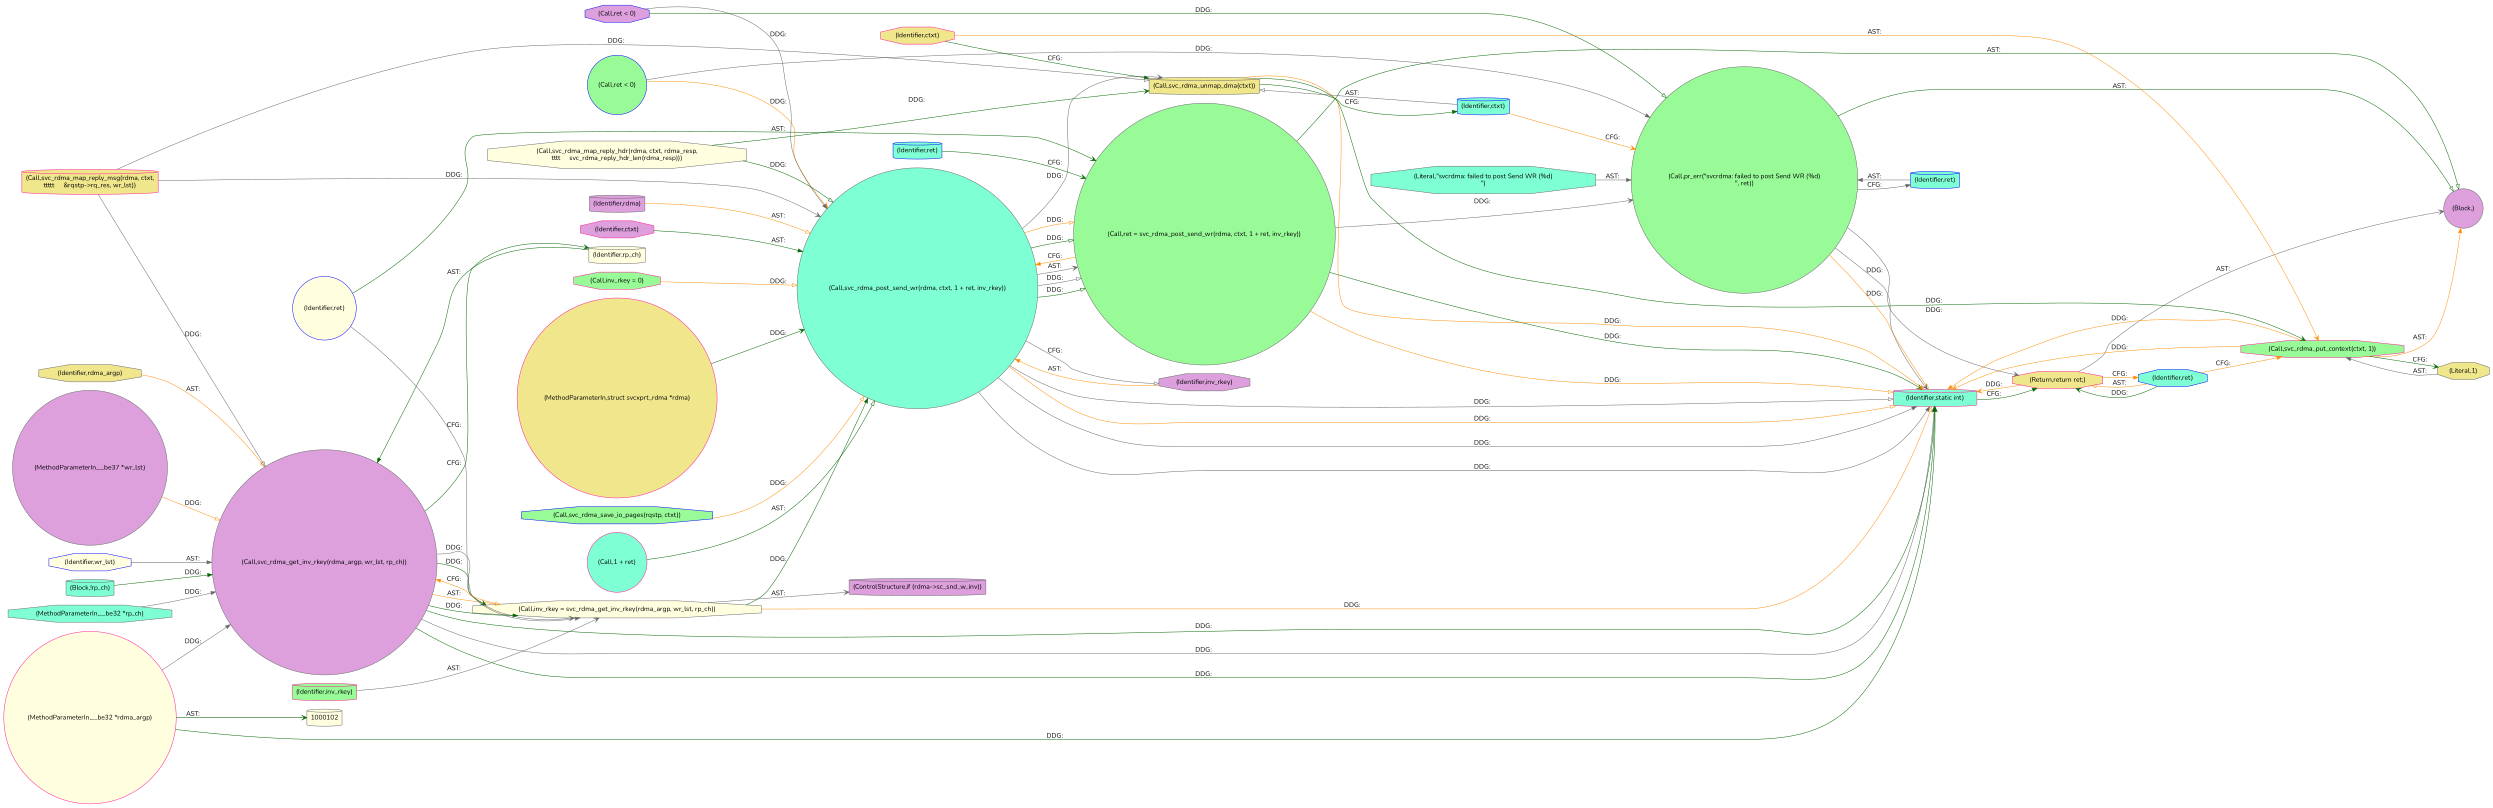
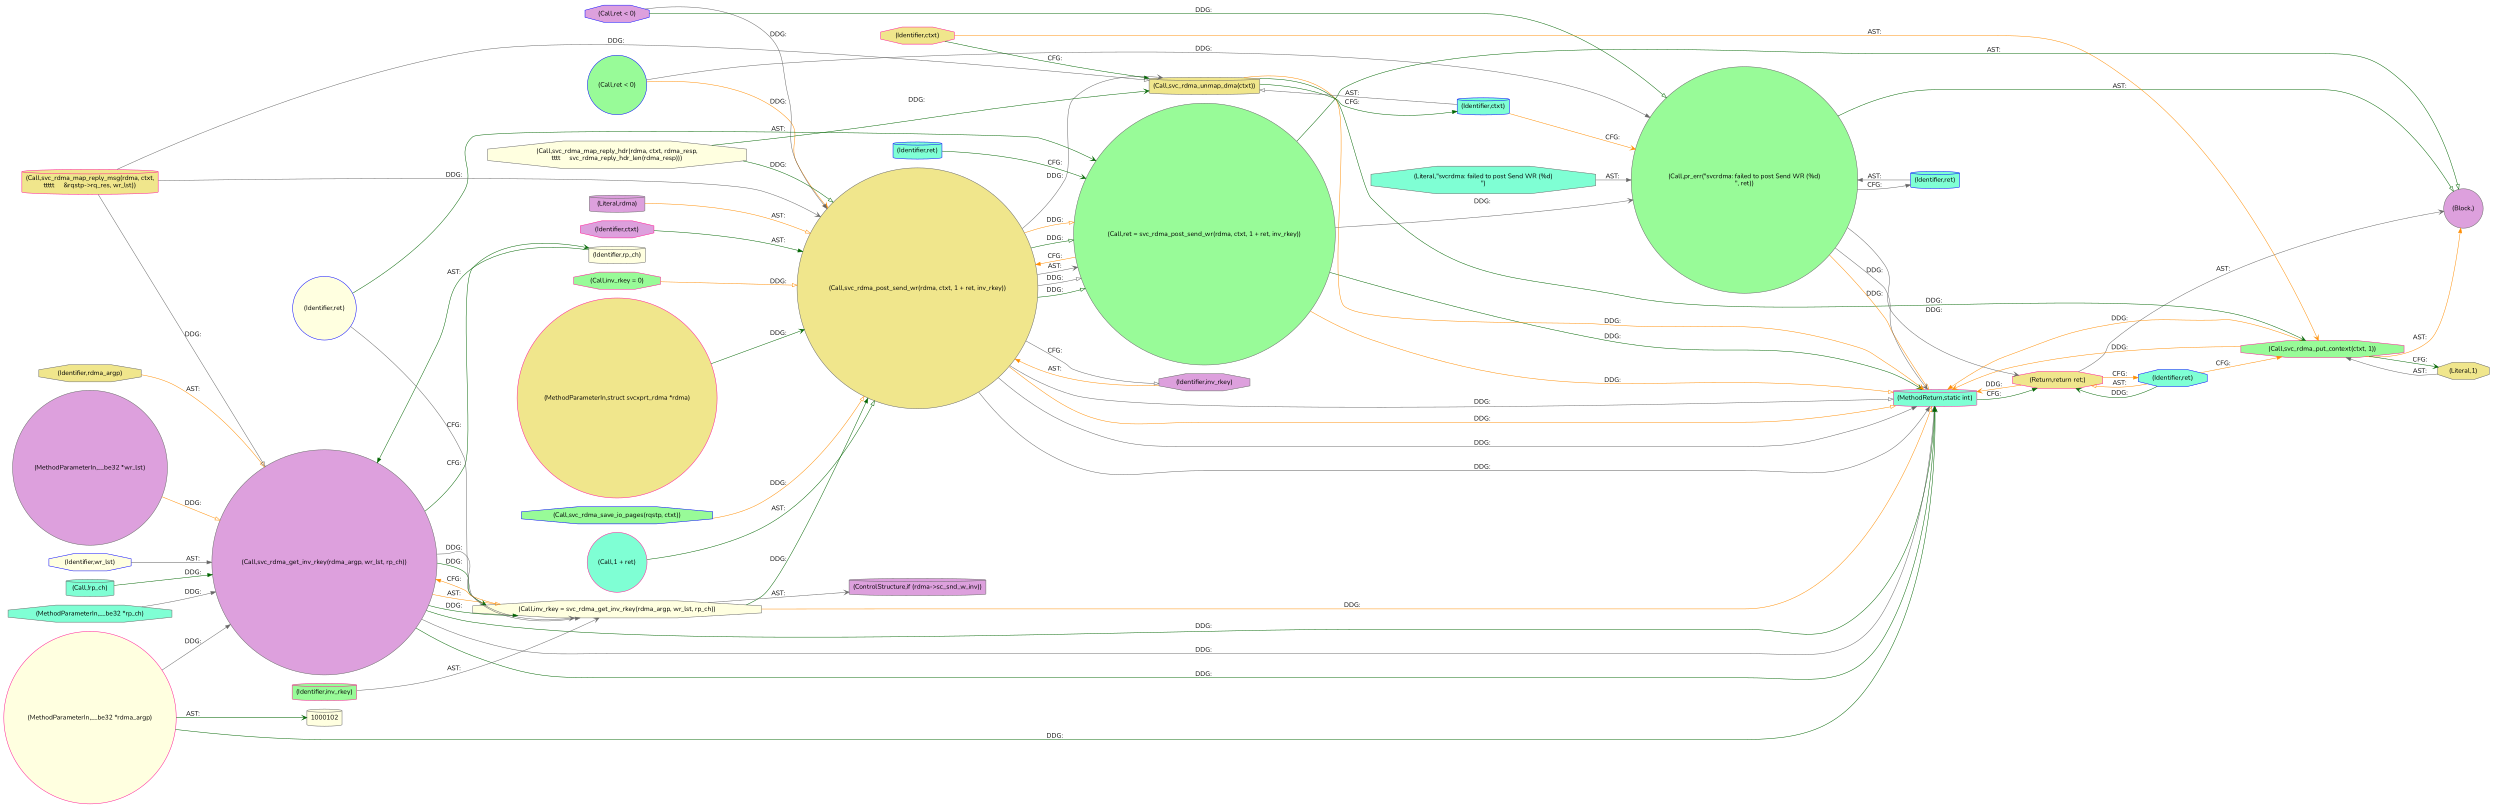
(617, 204) -> (617, 204)
(918, 288) -> (918, 288)
(1935, 398) -> (1935, 398)
(90, 468) -> (90, 468)
(90, 588) -> (90, 588)
